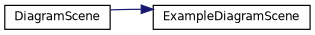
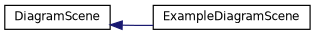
(126, 9) -> (138, 25)
